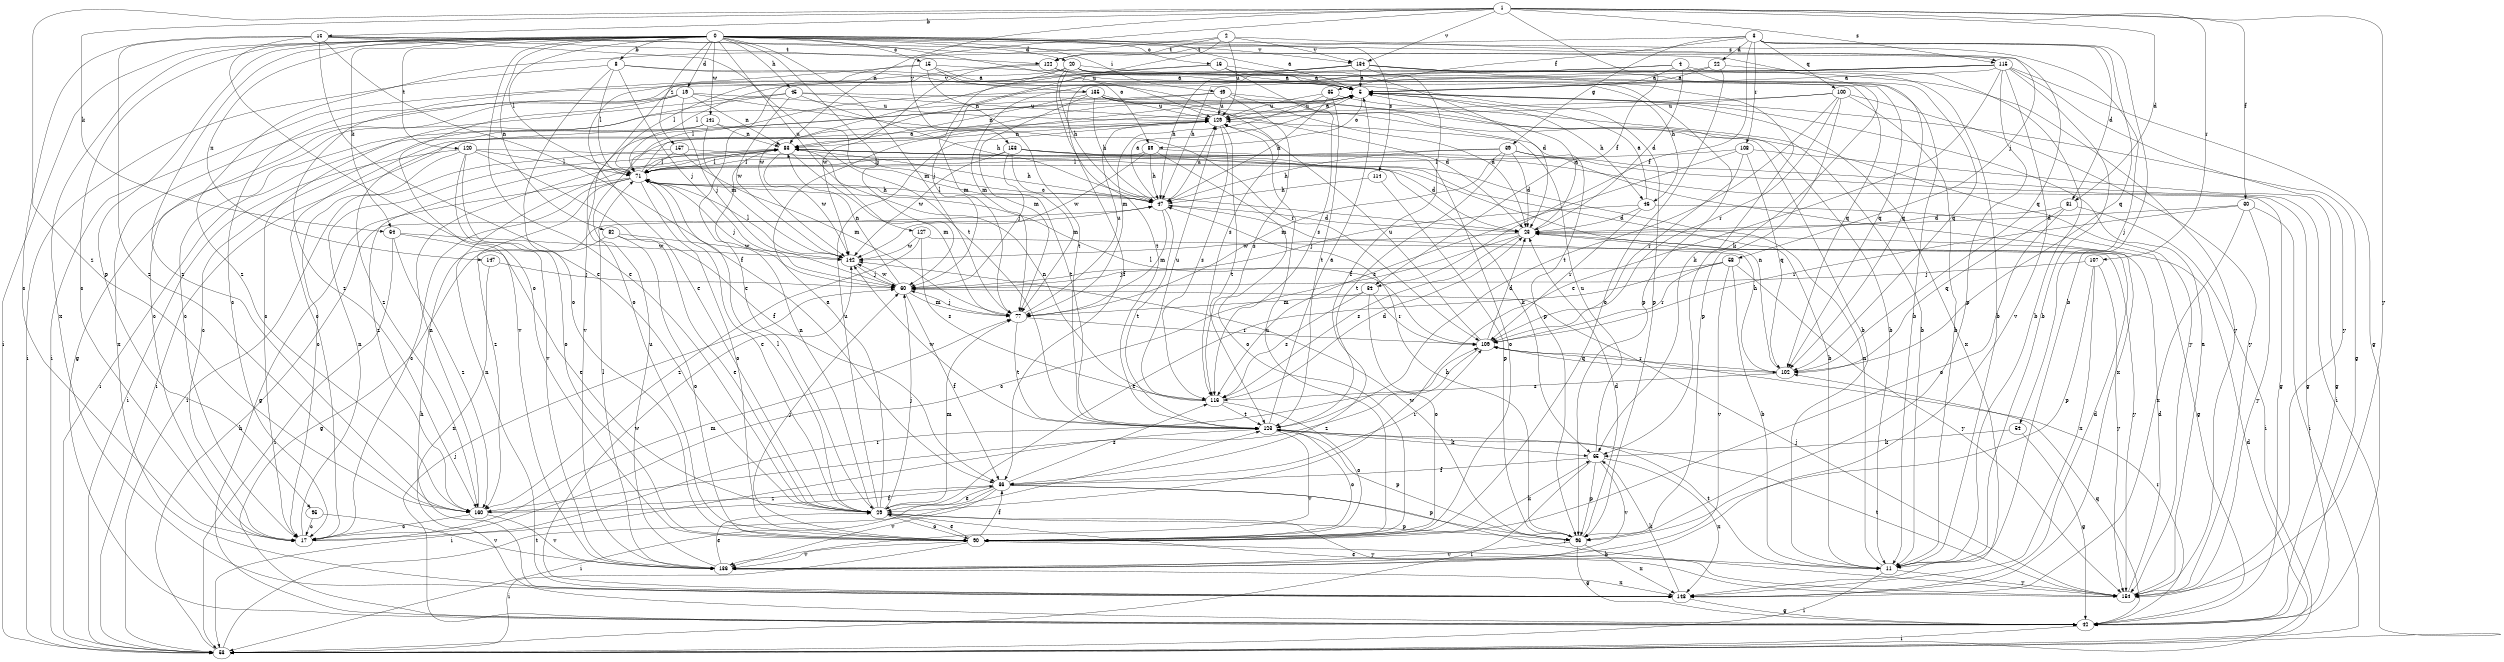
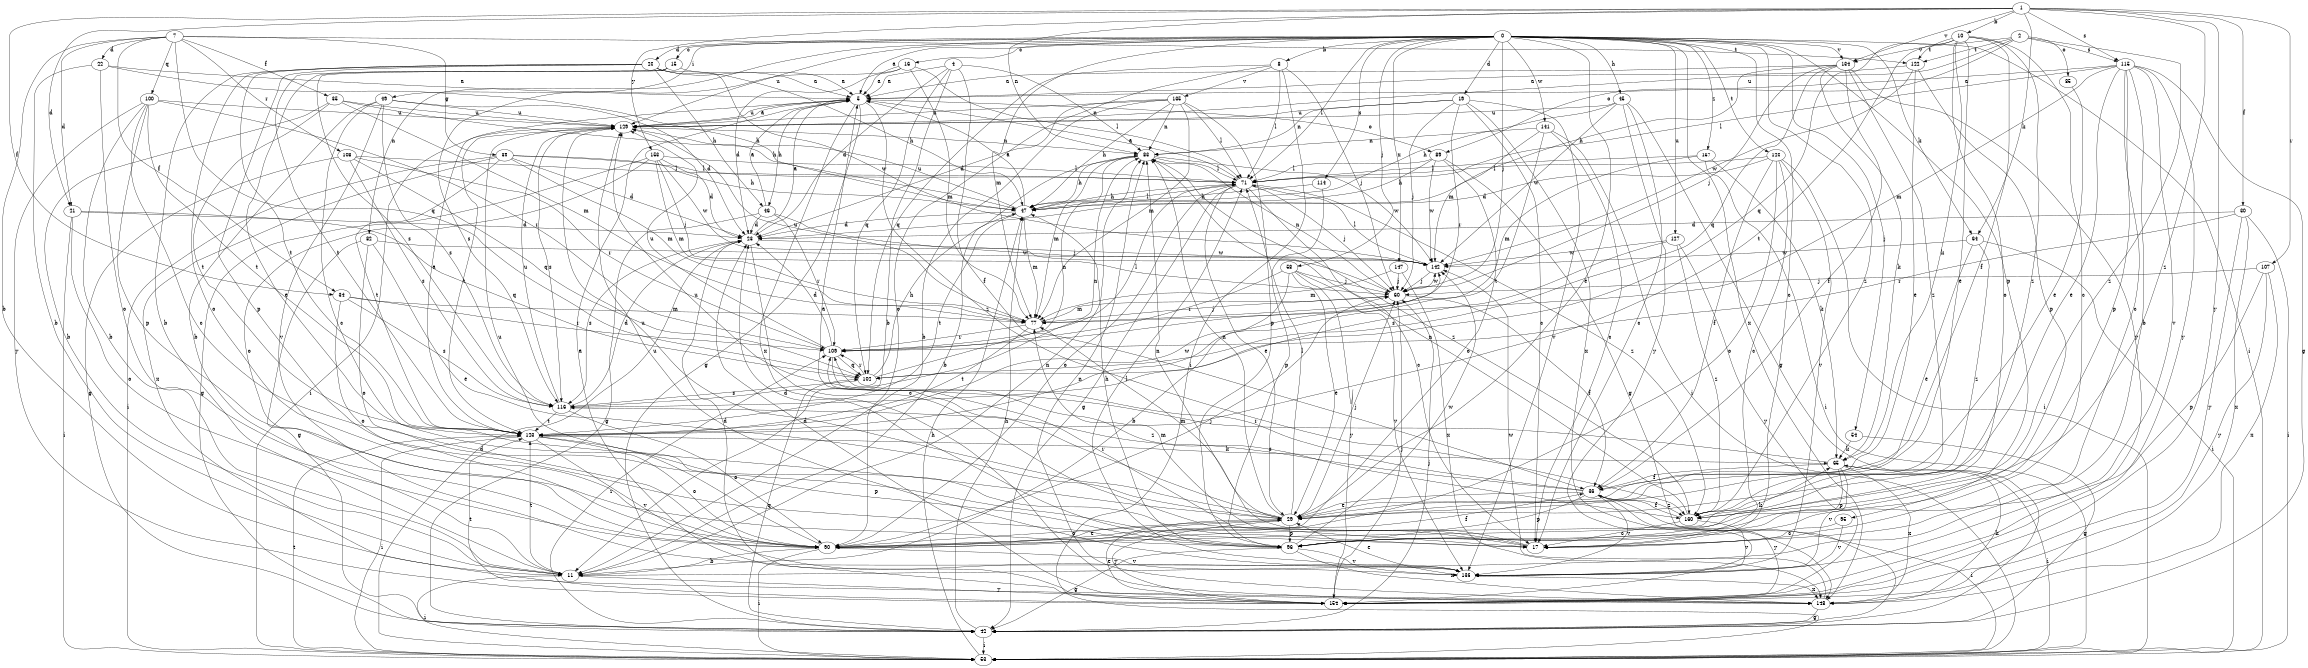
(1754, 36) -> (175, 36)
(1564, 80) -> none
none -> (2068, 82)
(244, 143) -> none
(1043, 191) -> (1484, 197)
(2069, 205) -> (72, 211)
none -> (1208, 293)
